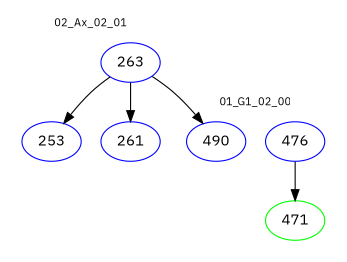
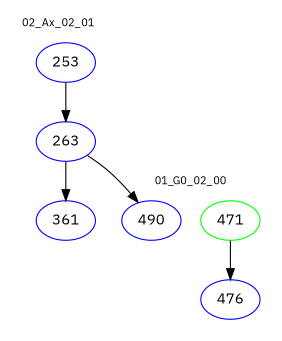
(89, 94) -> (66, 97)
(256, 103) -> (191, 182)
(131, 142) -> (66, 221)
(295, 176) -> (230, 255)
